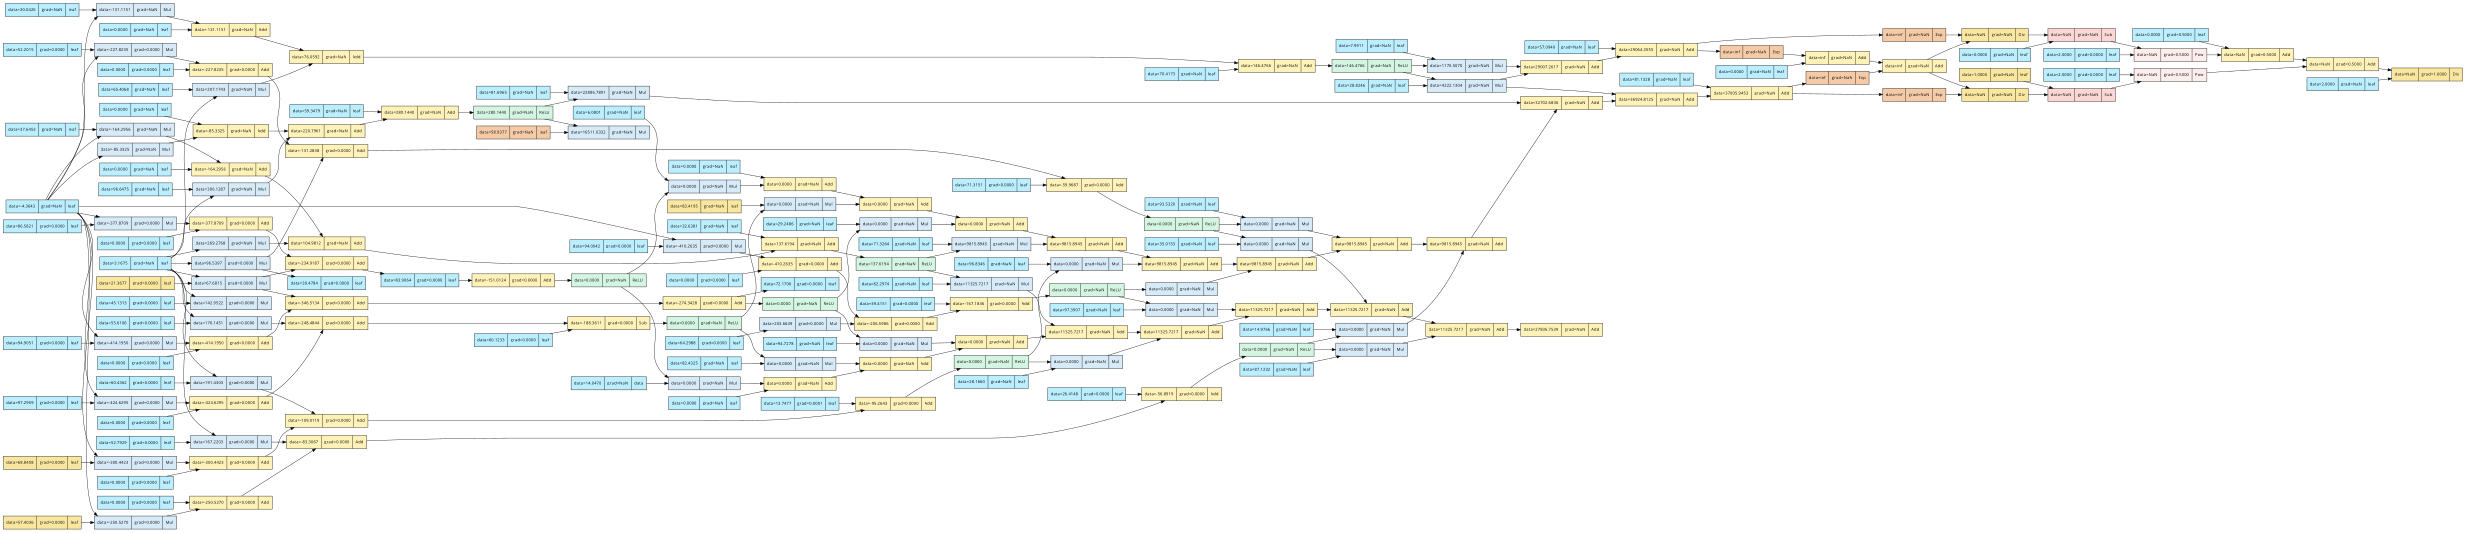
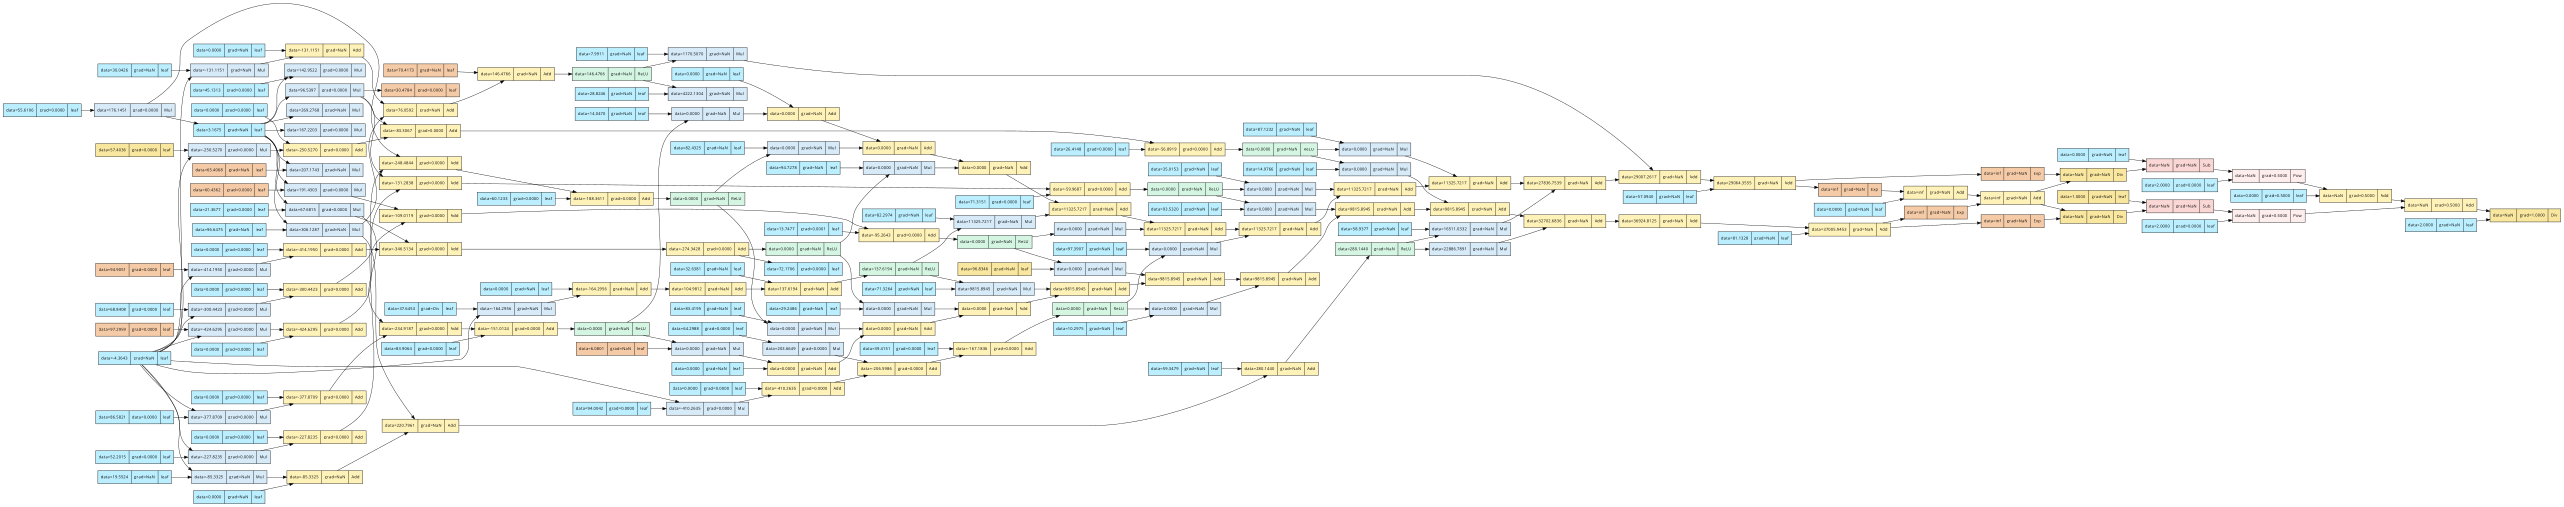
(1182, 74) -> (421, 70)
(285, 75) -> (373, 172)
(1512, 77) -> (1611, 180)
(135, 90) -> (229, 170)
(1559, 90) -> none
(513, 93) -> none
(609, 113) -> (612, 349)
(52, 129) -> (430, 309)
(513, 132) -> (1375, 229)
(704, 206) -> (708, 309)
none -> (1528, 209)
(52, 226) -> (145, 417)
(276, 243) -> none
(991, 264) -> (995, 269)
(371, 272) -> (467, 329)
(135, 283) -> (229, 210)
(327, 283) -> (421, 90)
(183, 291) -> (179, 120)
(643, 323) -> (646, 199)
none -> (1090, 329)
(42, 343) -> (135, 270)
(991, 382) -> none
(135, 383) -> (229, 190)
(639, 383) -> (642, 114)
(42, 403) -> (135, 330)
(276, 442) -> (372, 109)
(135, 443) -> none
(42, 463) -> (135, 310)
none -> (135, 477)
